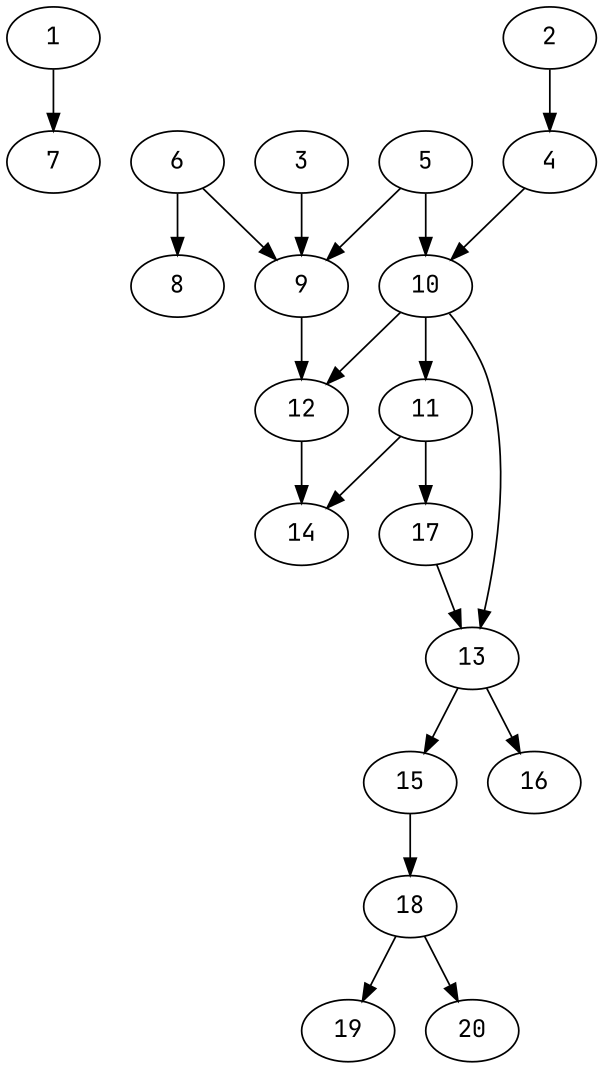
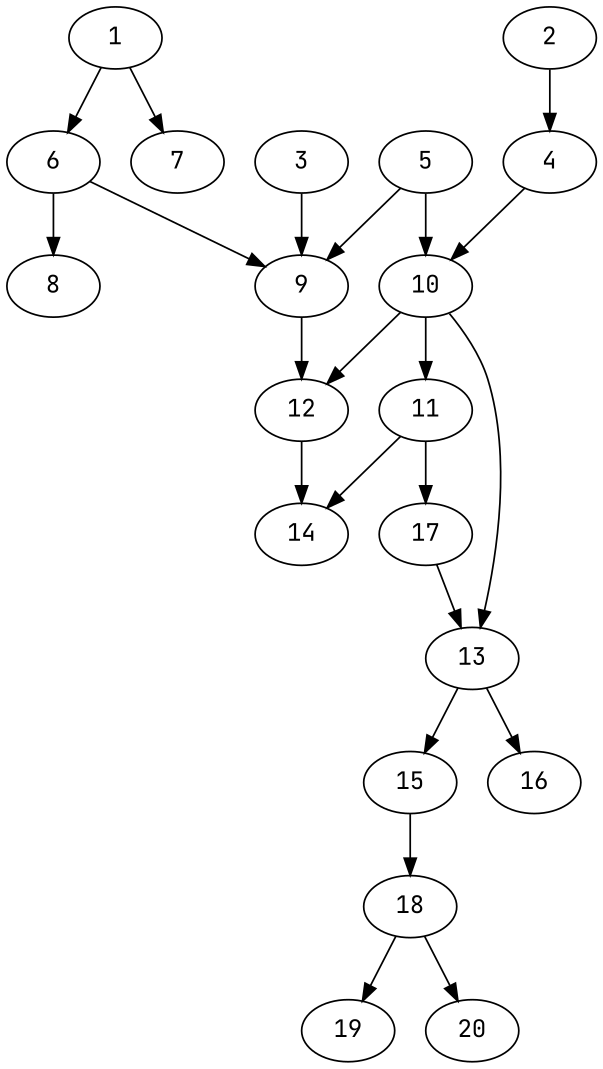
none -> (88, 92)
